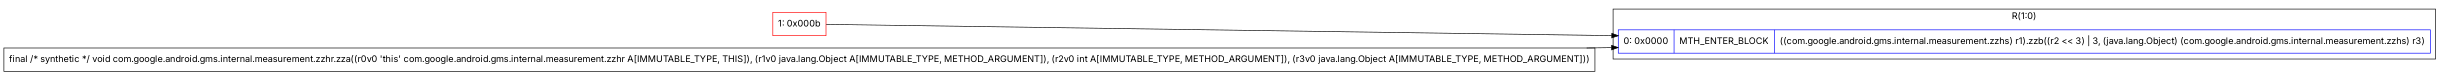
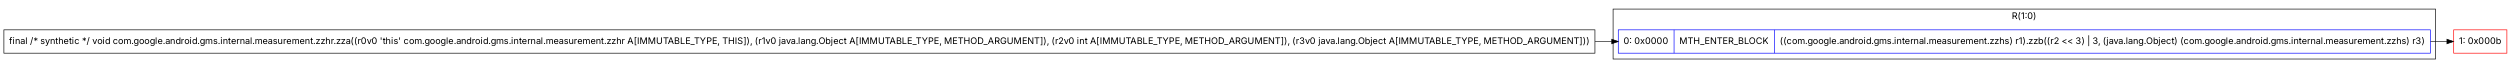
(1219, 30) -> (2440, 42)
